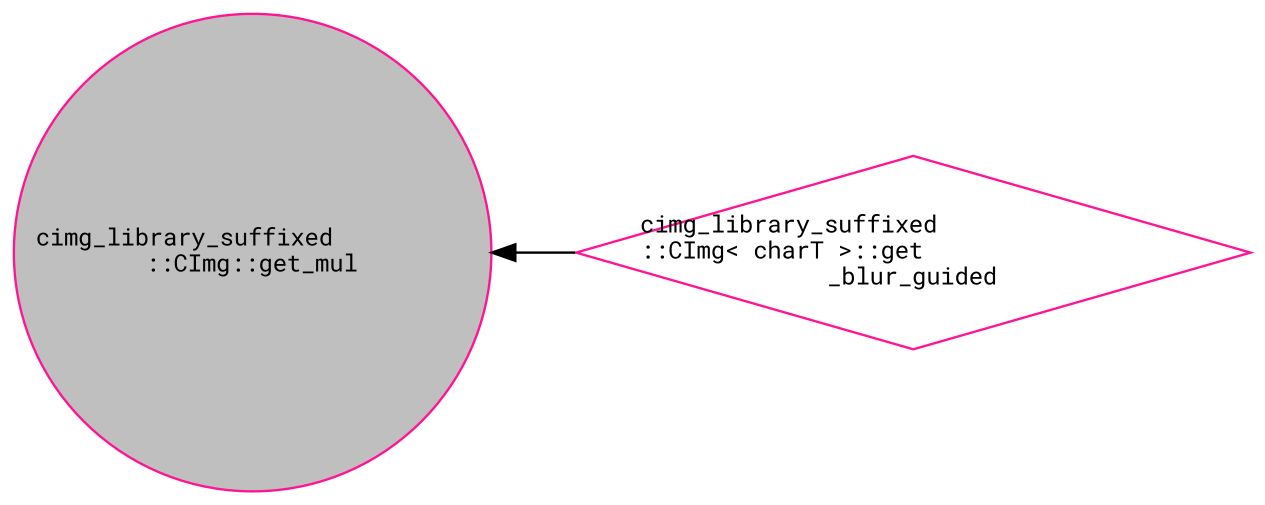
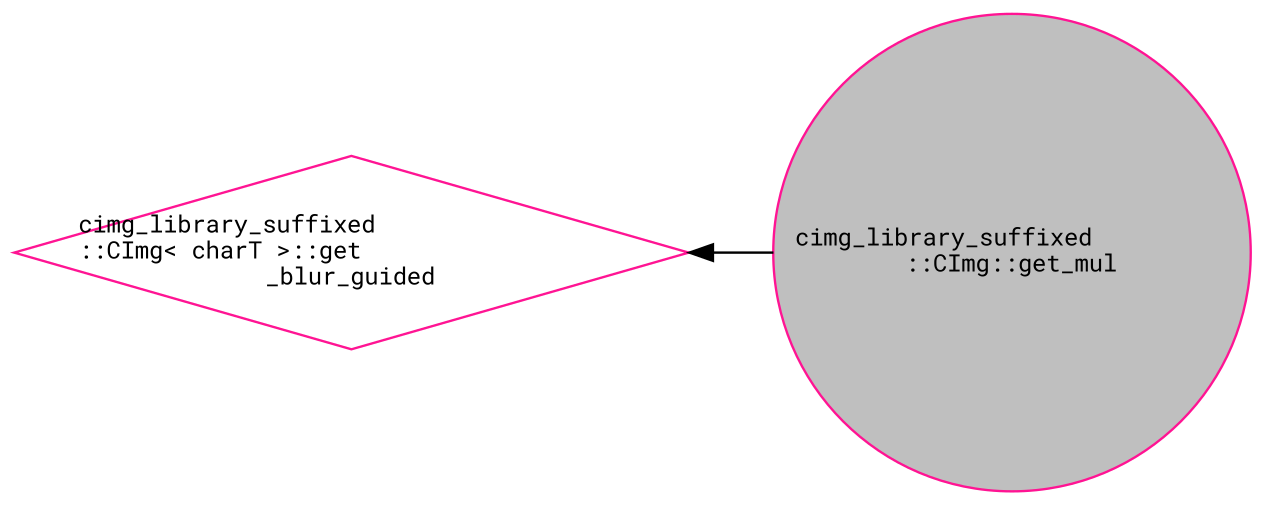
(545, 253) -> (743, 253)
